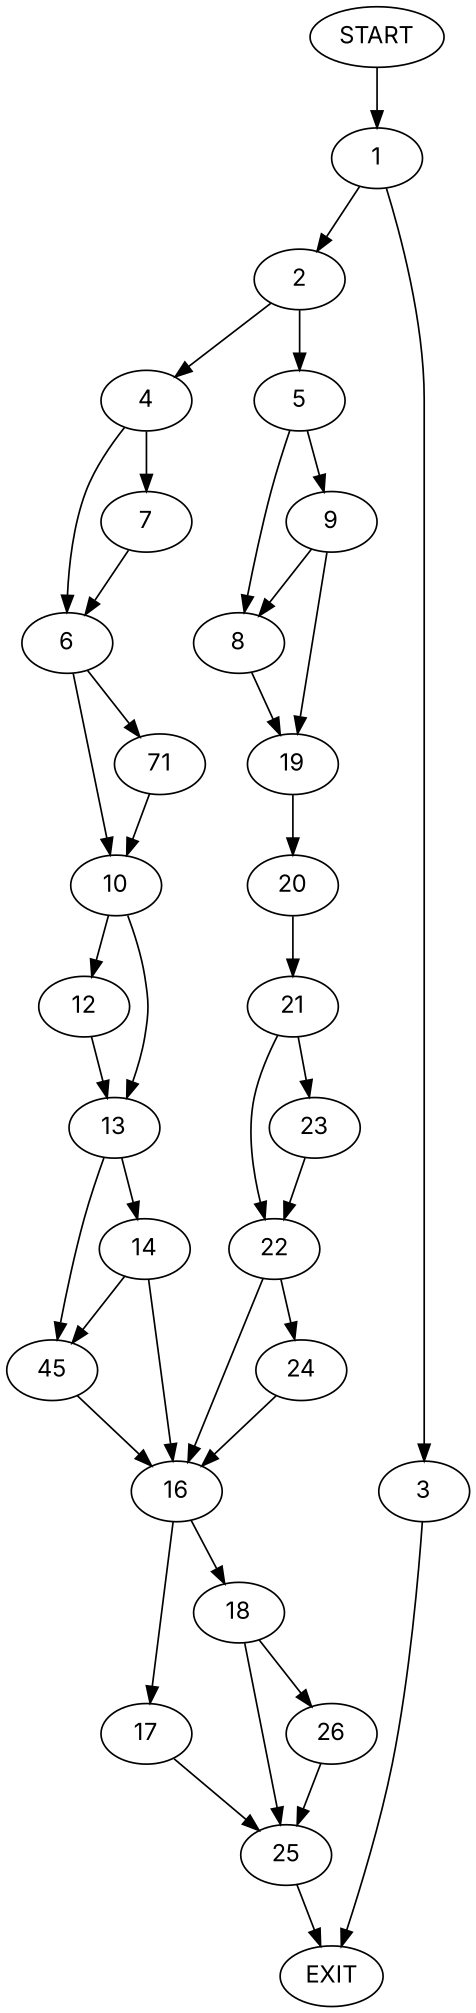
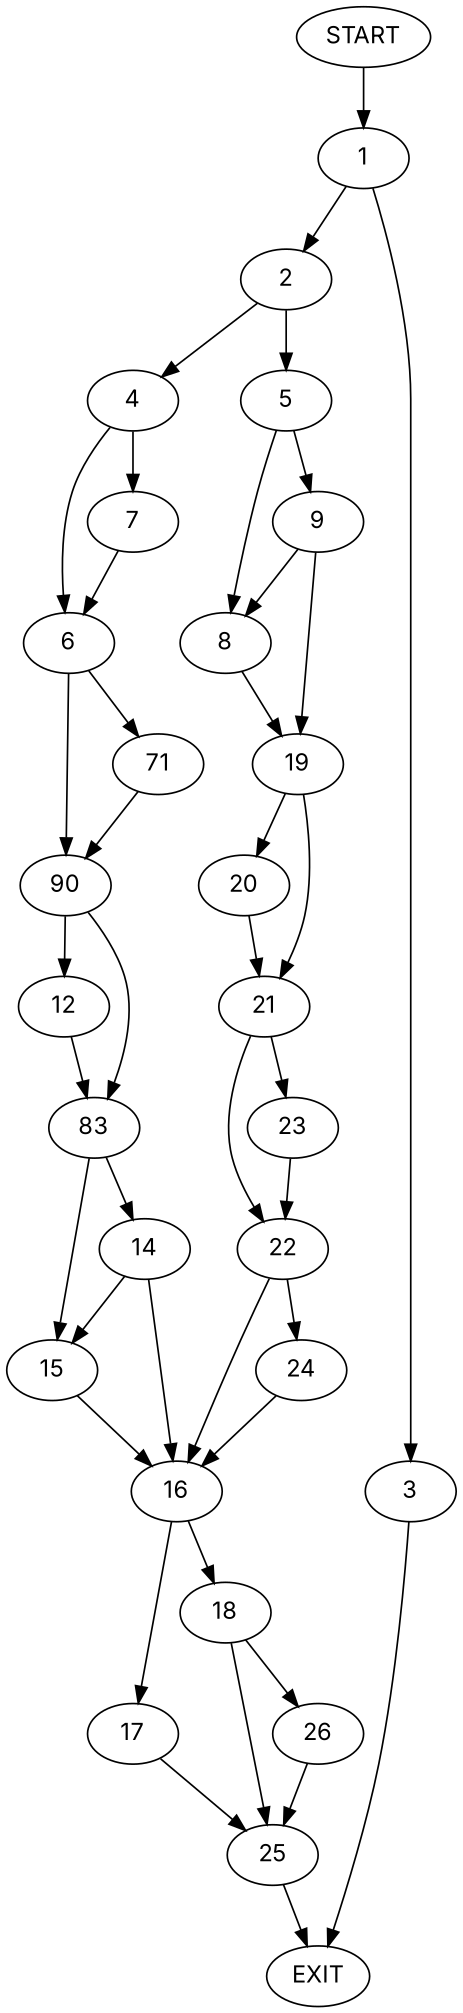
none -> (309, 880)
(116, 885) -> (66, 885)
(114, 1128) -> (94, 1128)
(52, 1370) -> (52, 1370)
